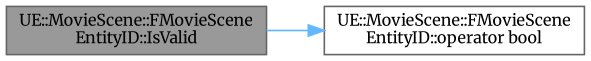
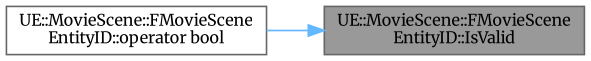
(287, 31) -> (287, 31)
